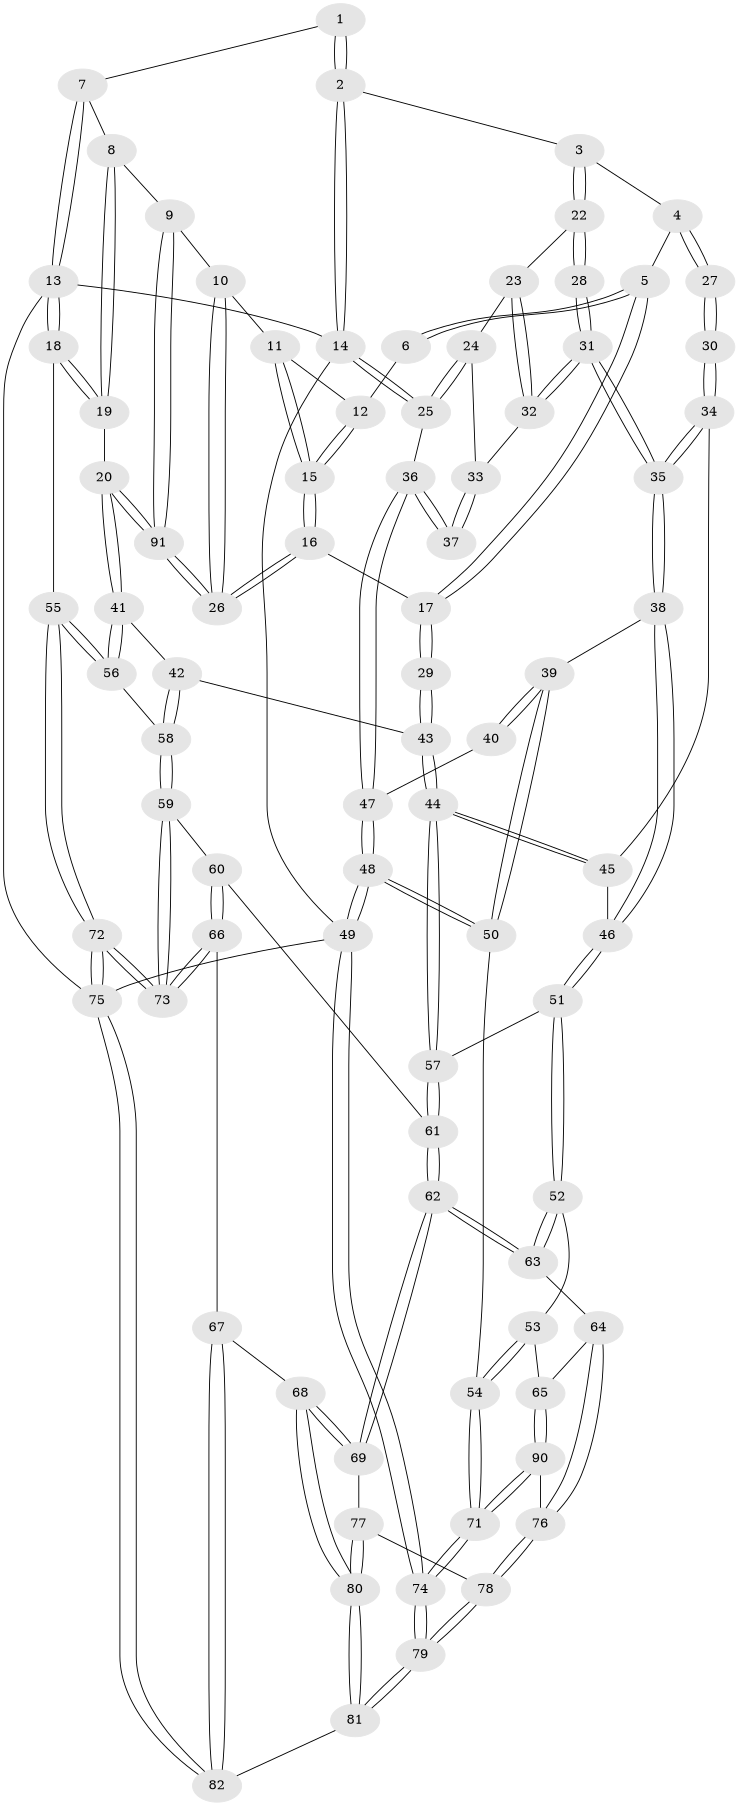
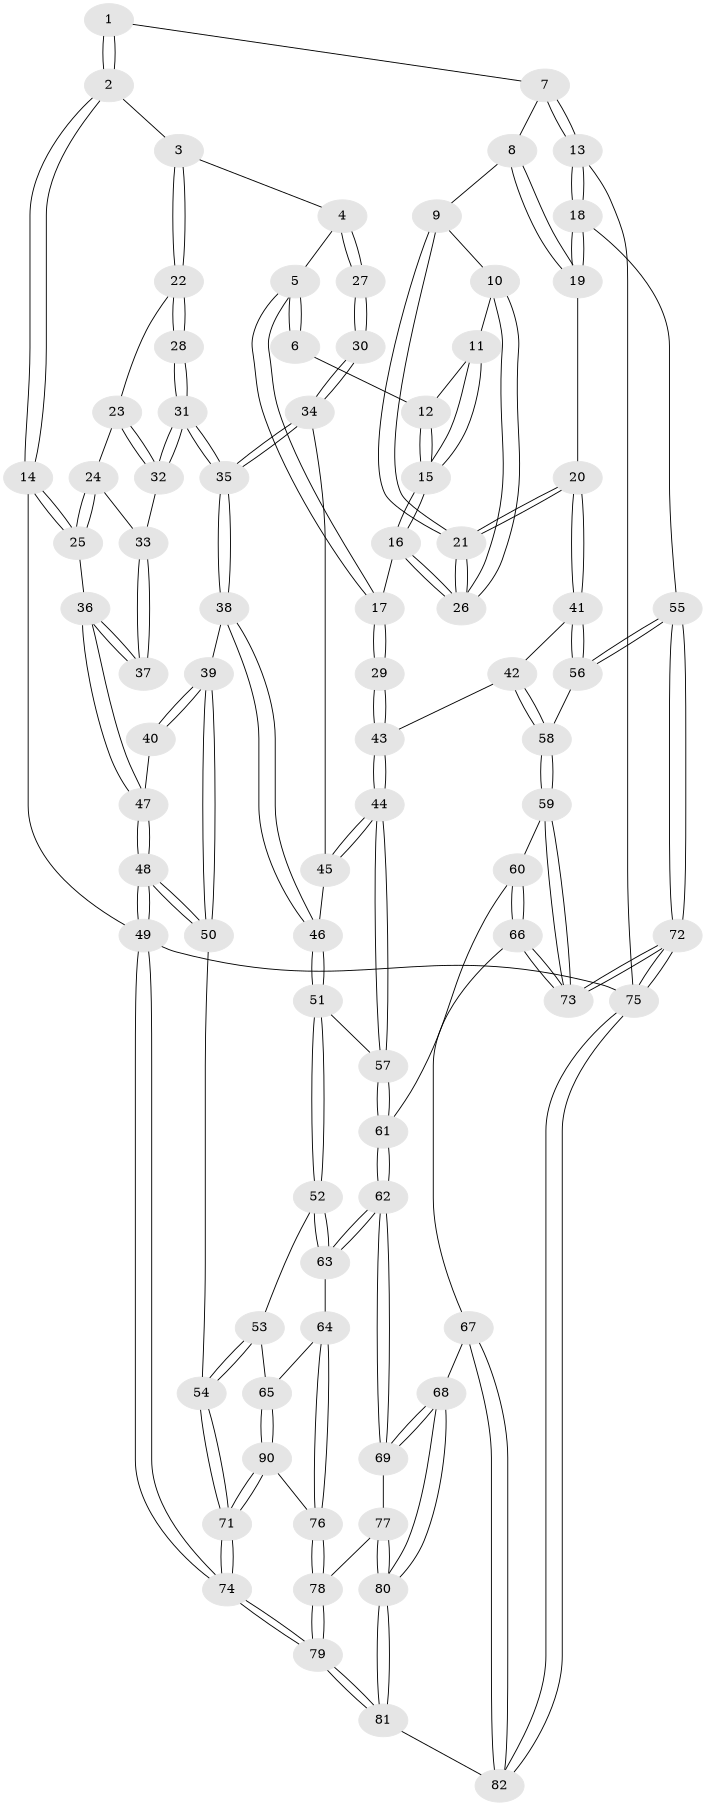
(201, 304) -> none
(159, 543) -> (461, 543)
